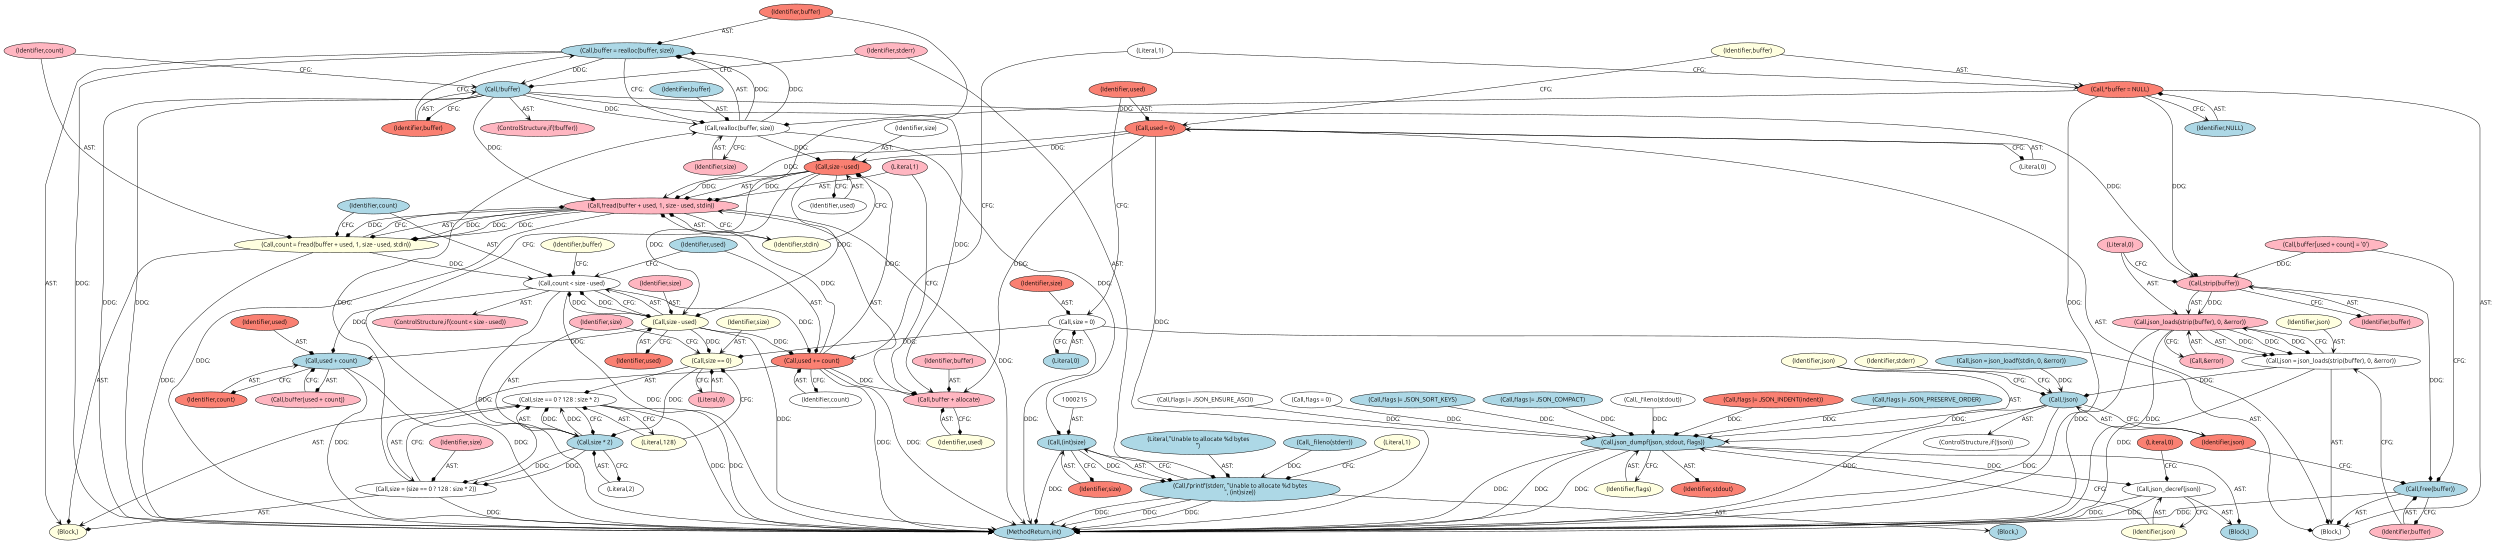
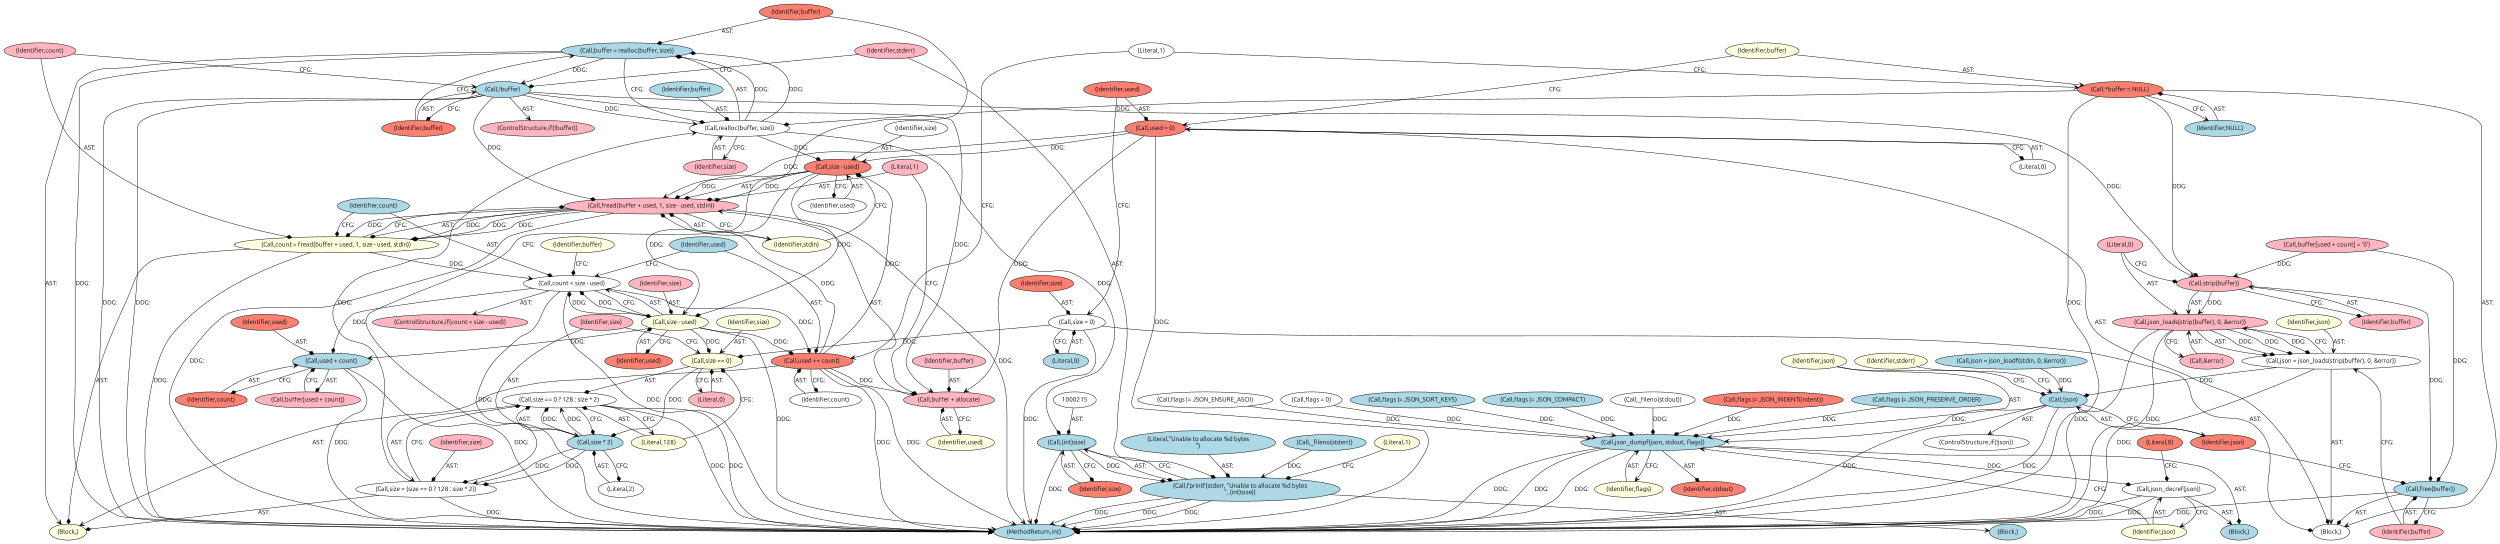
(2460, 361) -> (2461, 361)
